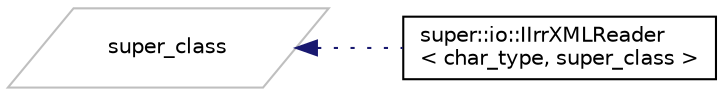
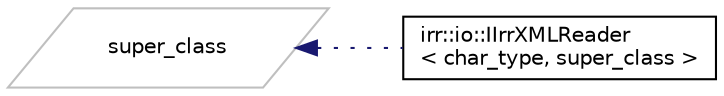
(560, 48) -> (560, 48)
